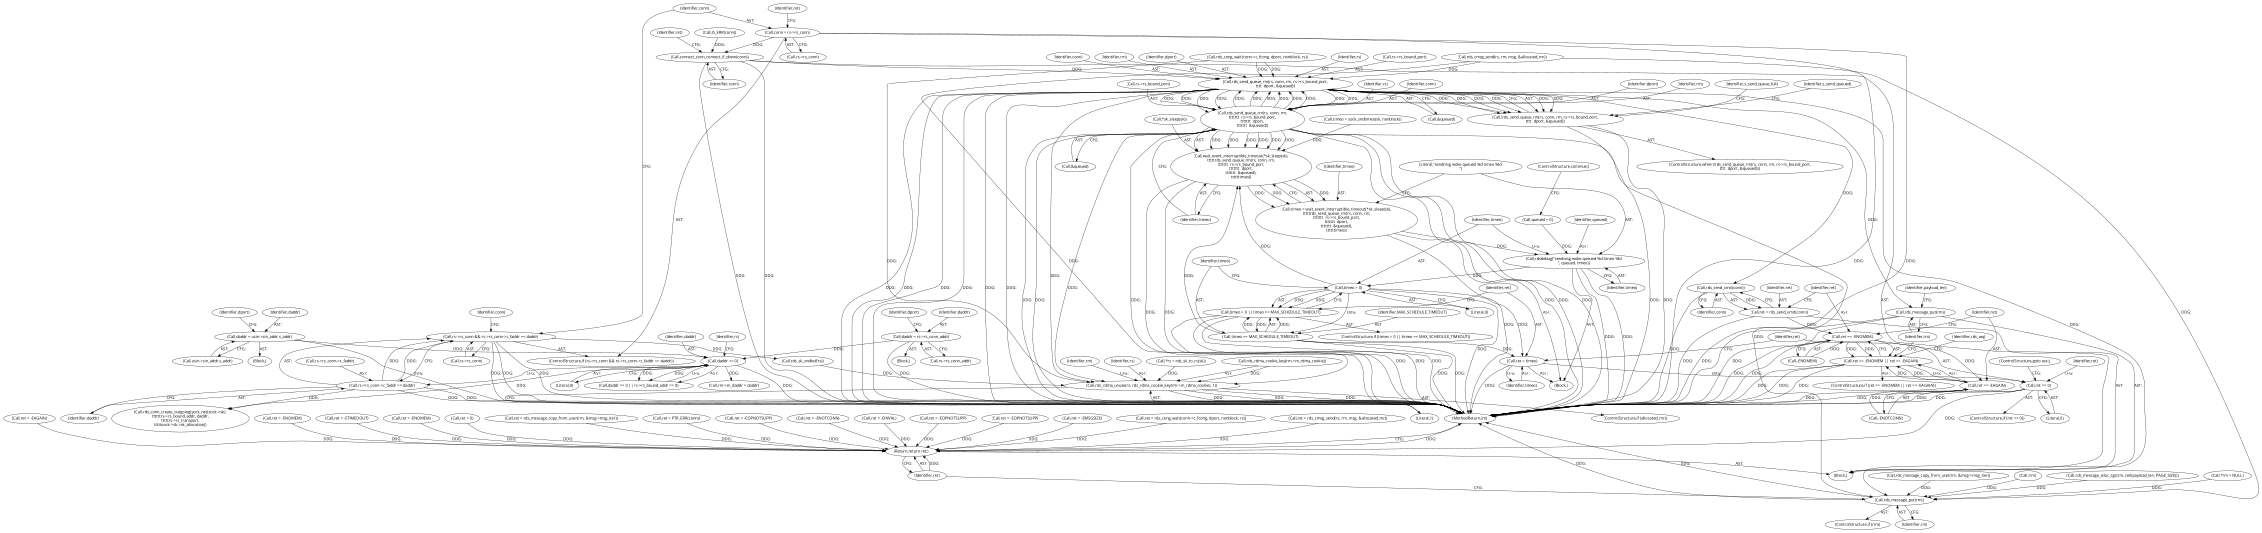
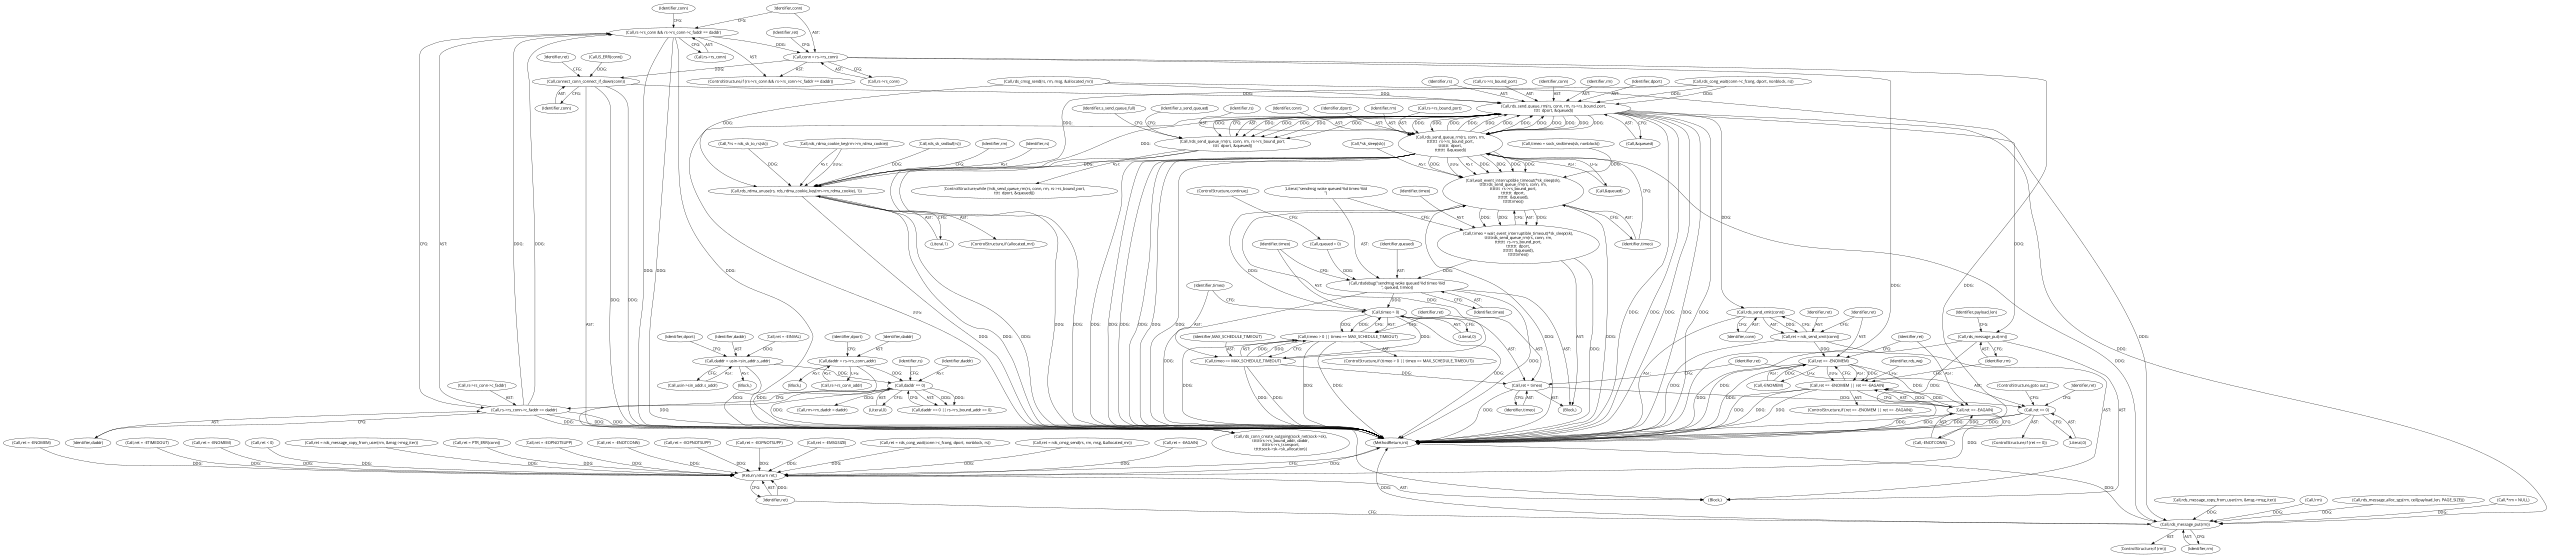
(1262, 325) -> (1298, 349)
(1524, 325) -> (1512, 349)
(663, 344) -> (755, 43)
(1676, 349) -> (1648, 374)
(894, 434) -> (762, 348)
